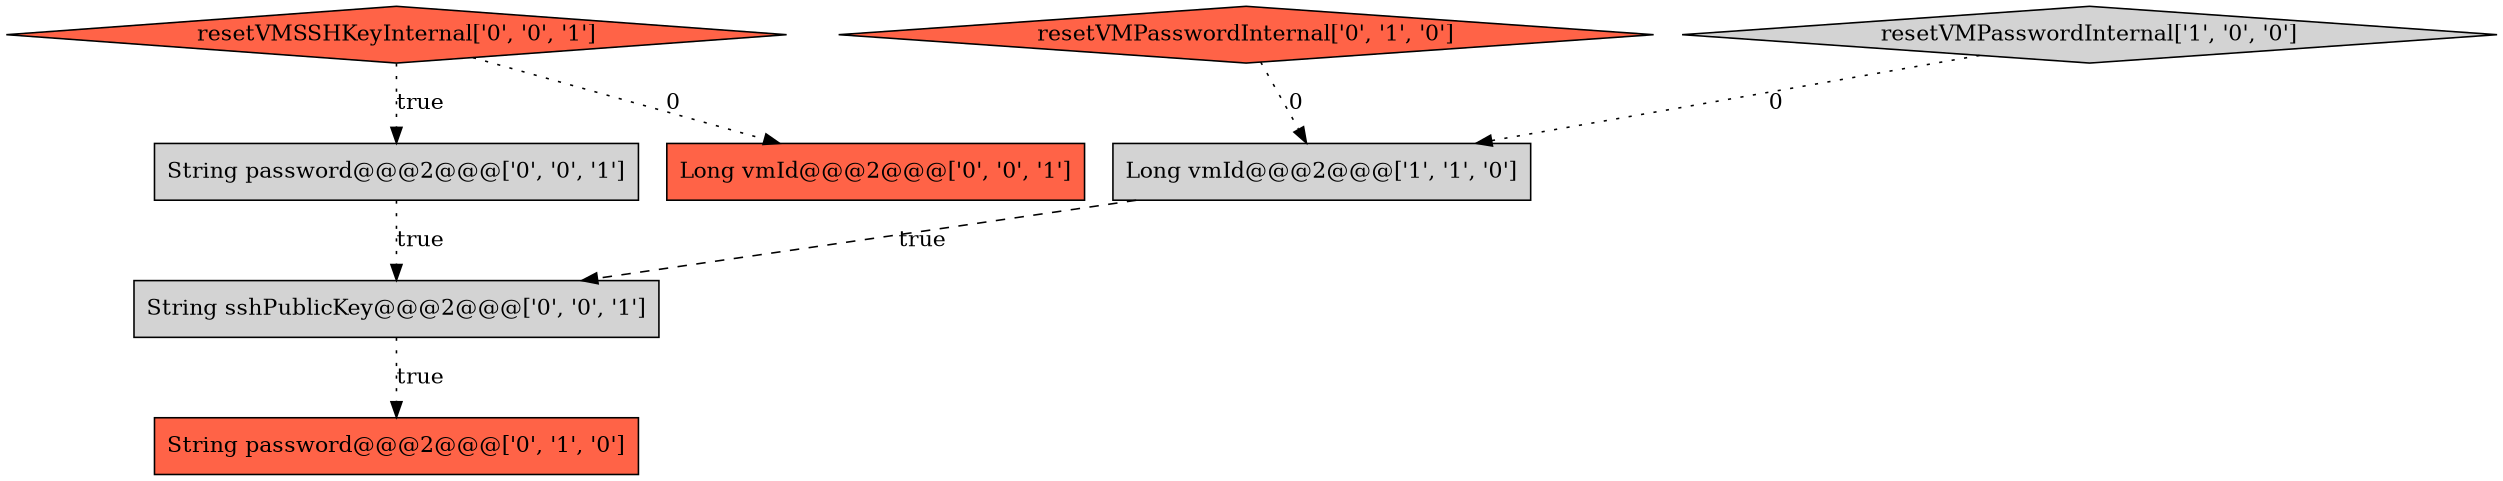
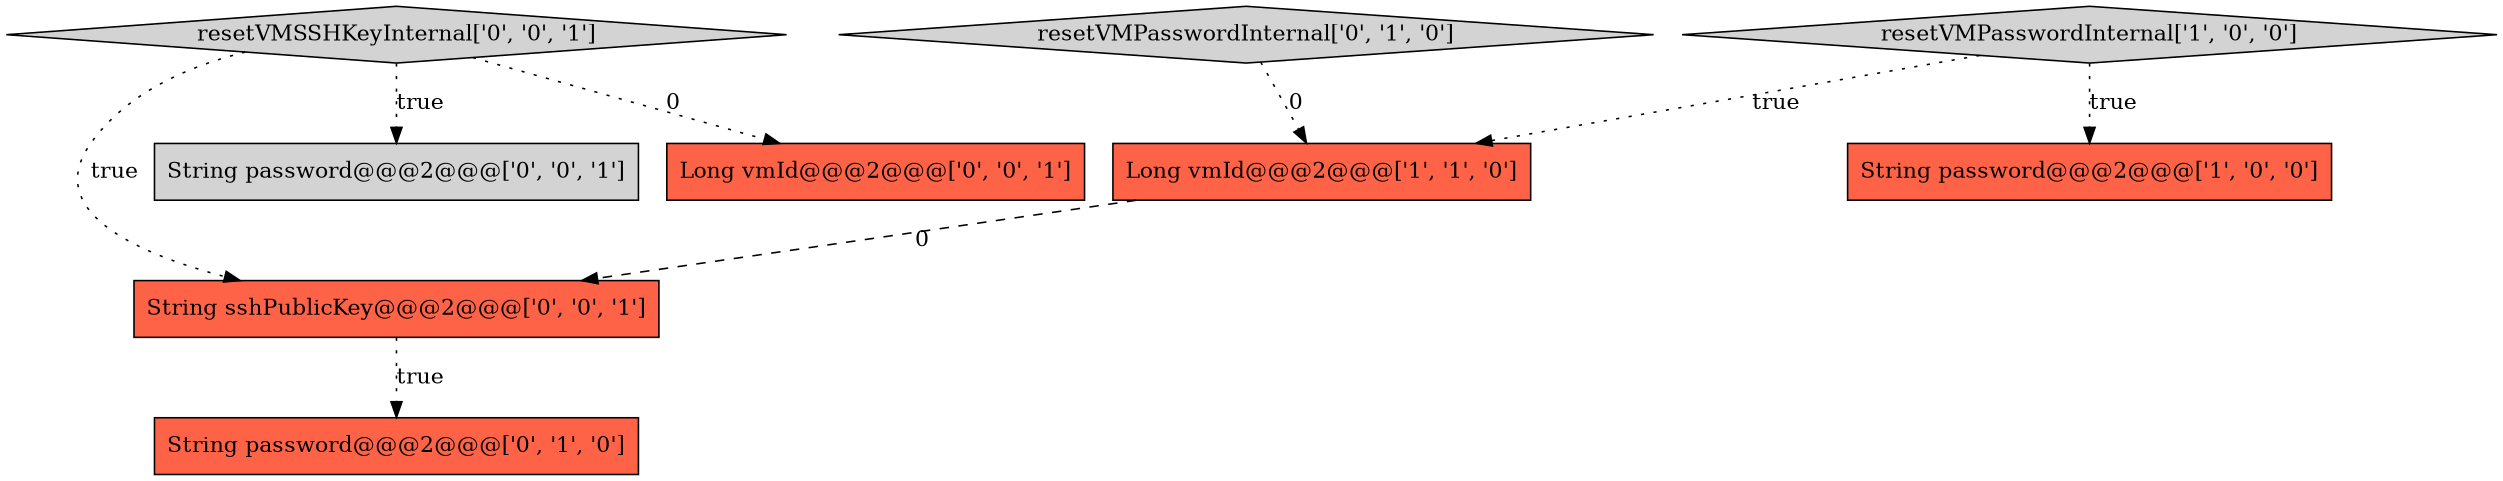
(396, 35) -> (396, 35)
(1246, 35) -> (1246, 35)
(1777, 103) -> (1777, 103)
(1322, 172) -> (1322, 172)
none -> (2090, 172)
(396, 232) -> (82, 162)
(923, 240) -> (923, 240)
(396, 309) -> (396, 309)
